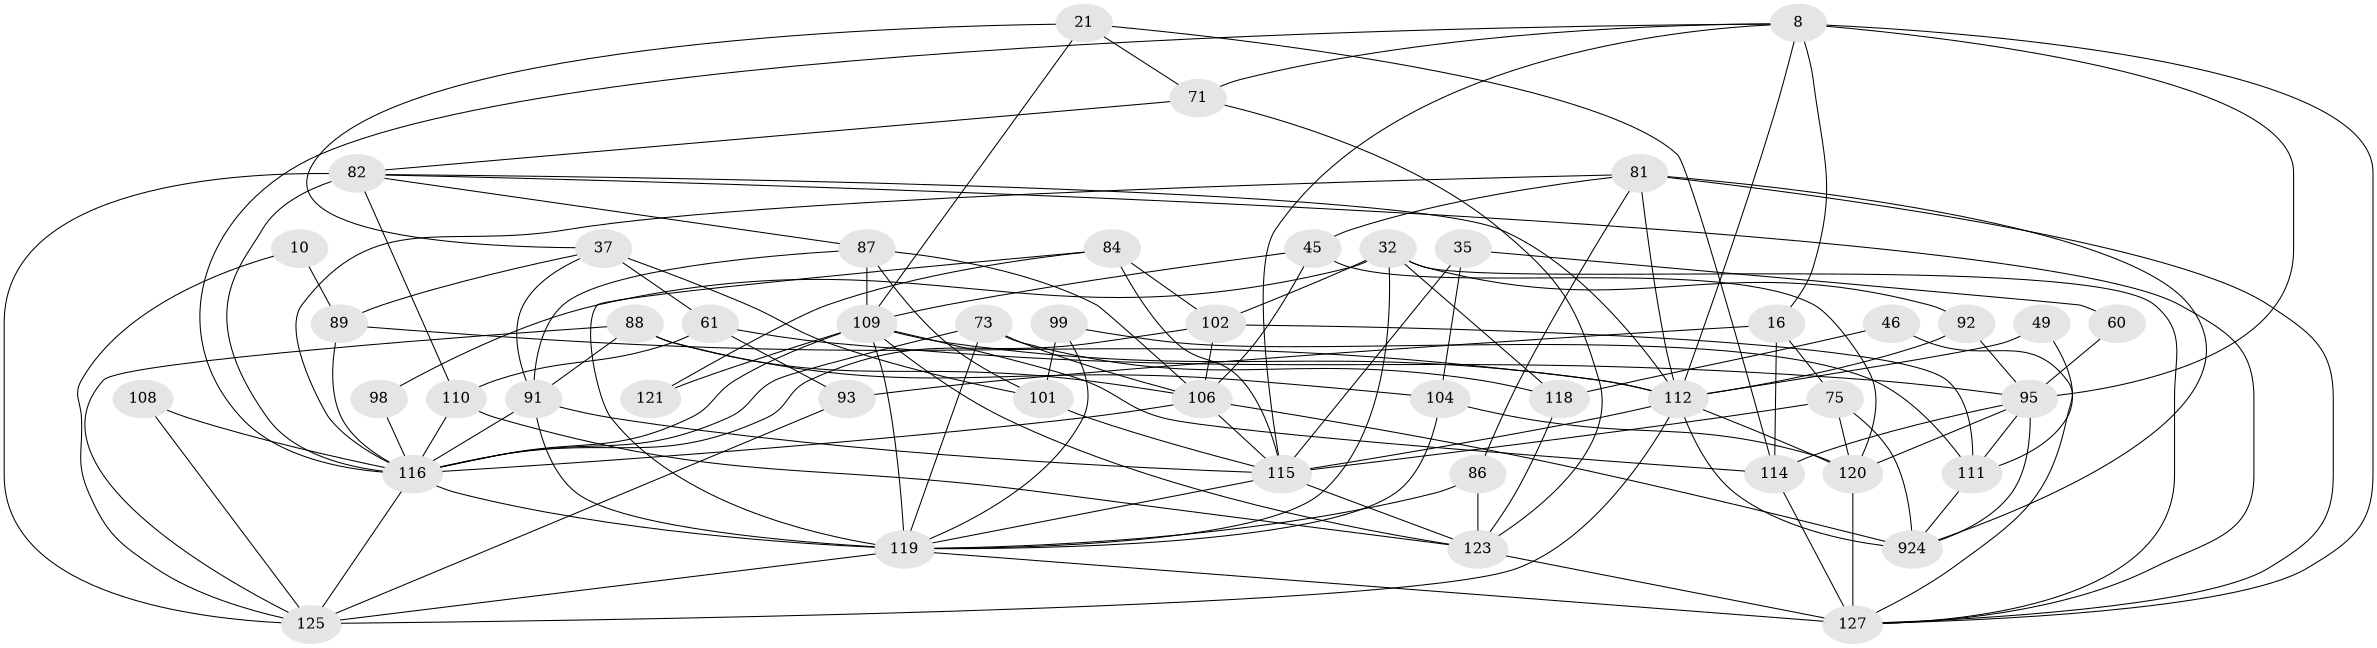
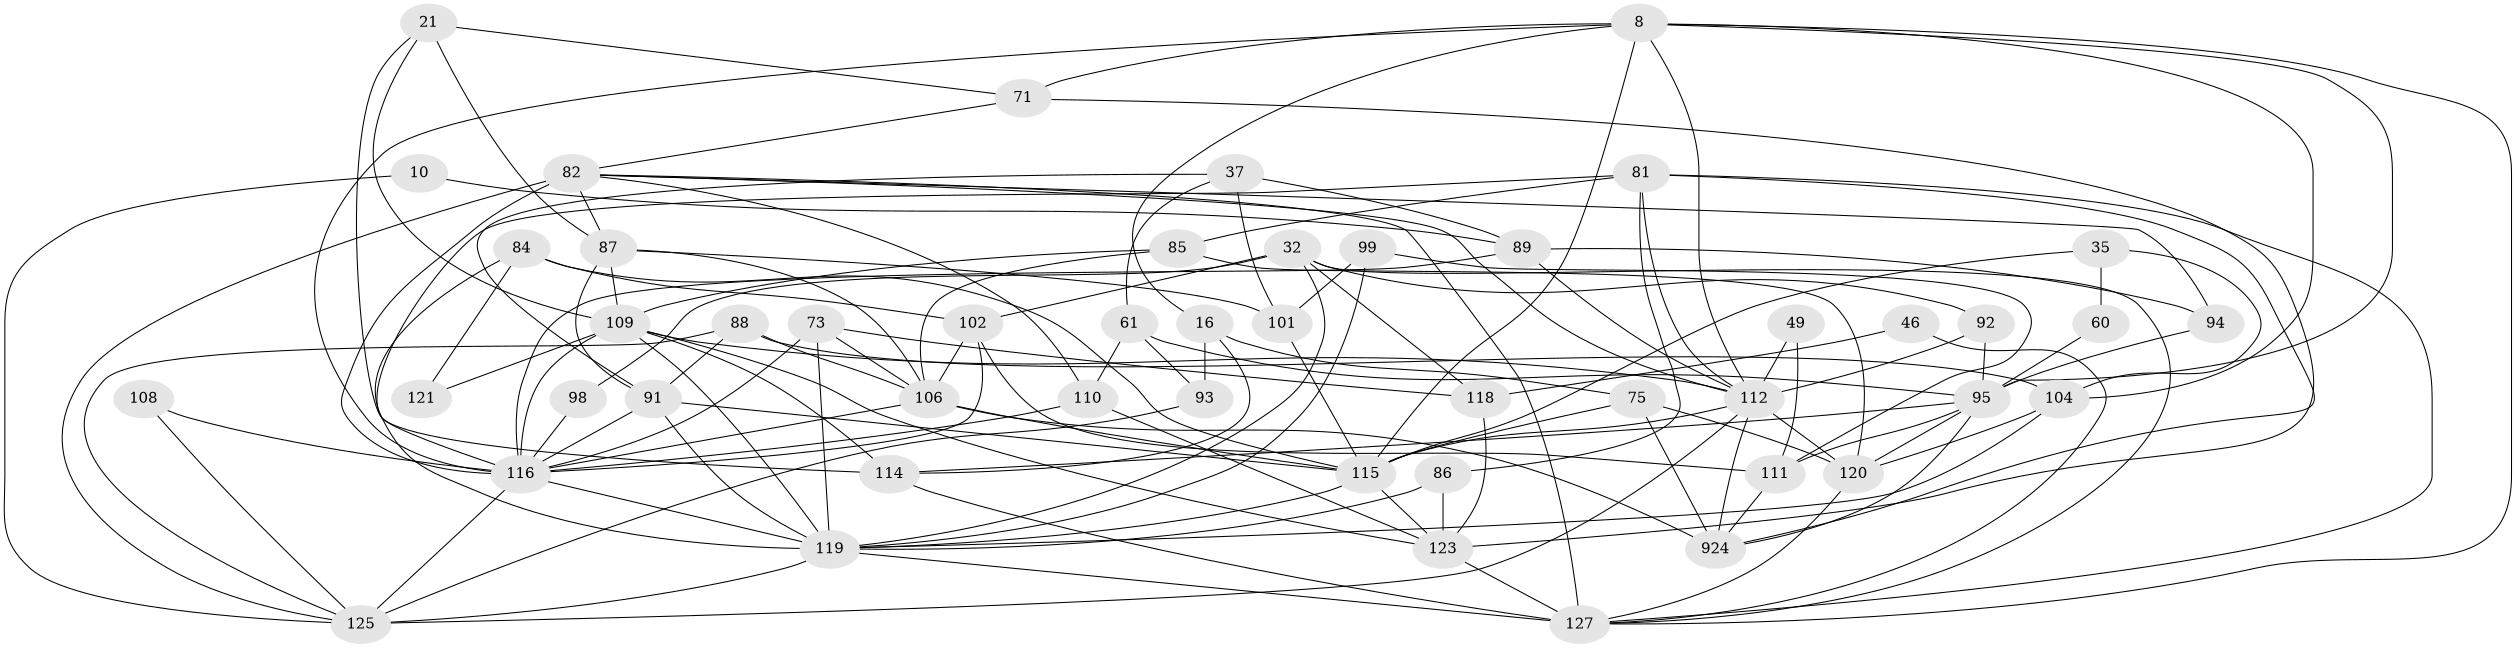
(520, 72) -> (500, 149)
none -> (2196, 83)
(1313, 249) -> (1178, 249)
none -> (2216, 324)
